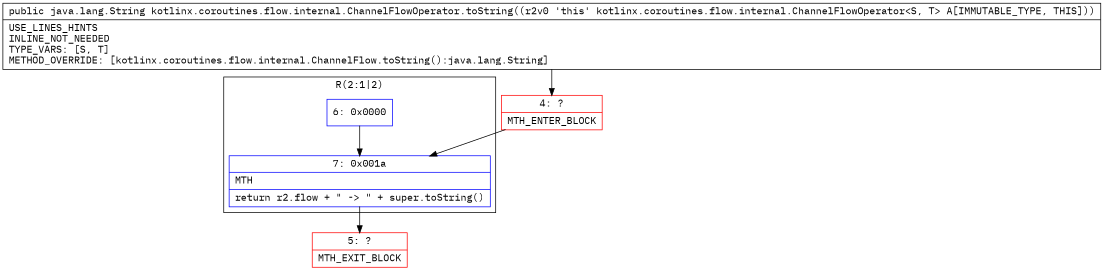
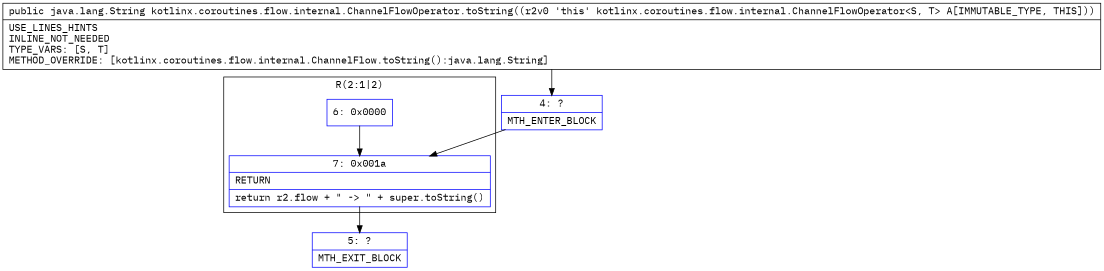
(552, 113) -> (552, 113)
(244, 181) -> (253, 181)
(360, 250) -> (360, 250)
